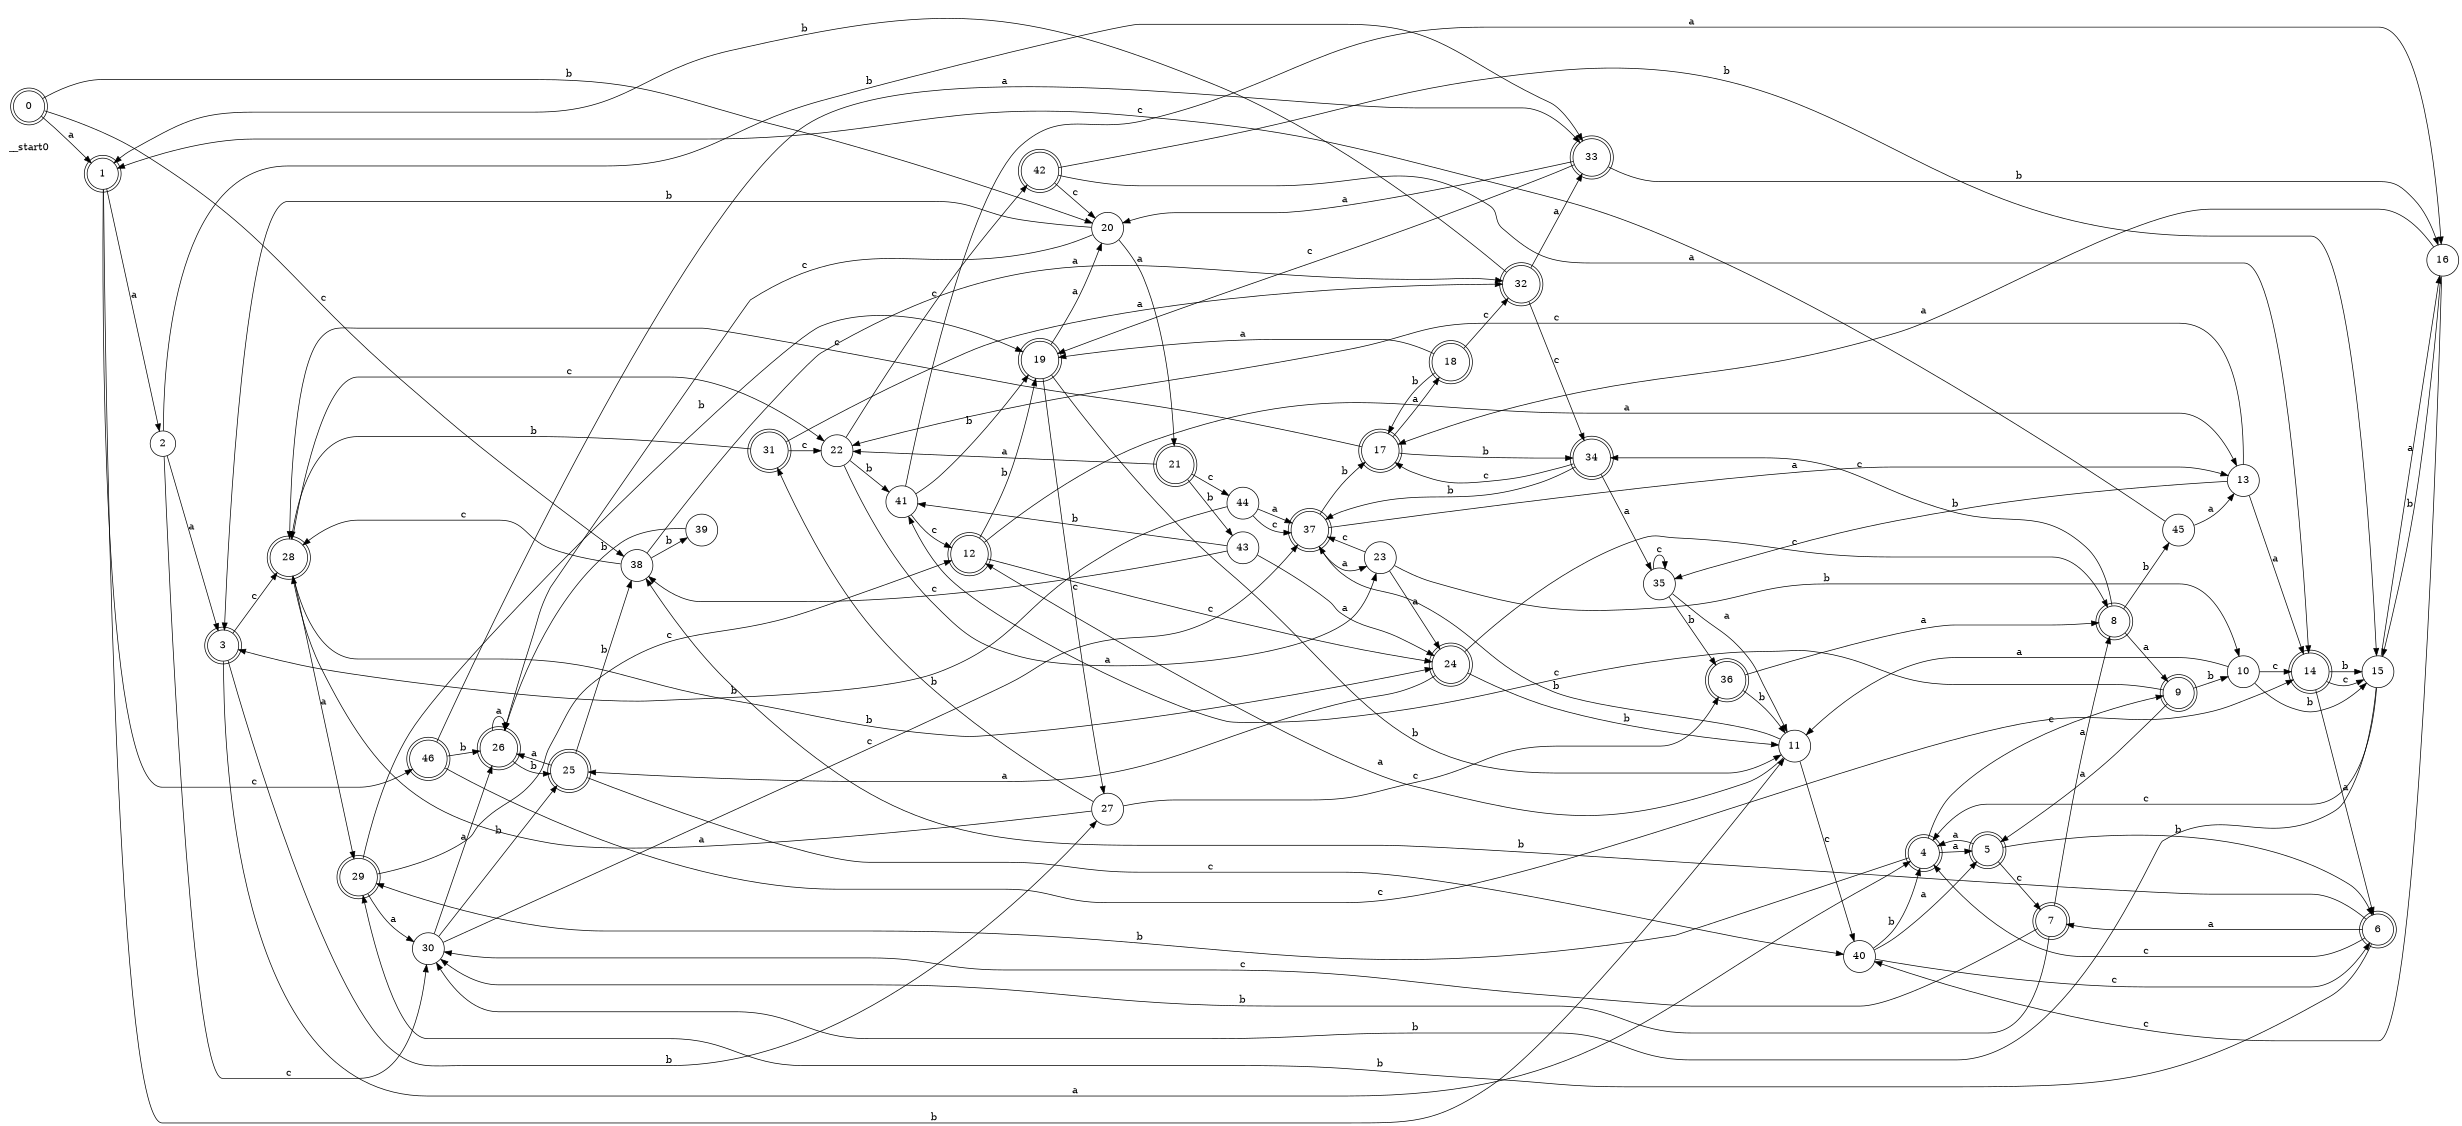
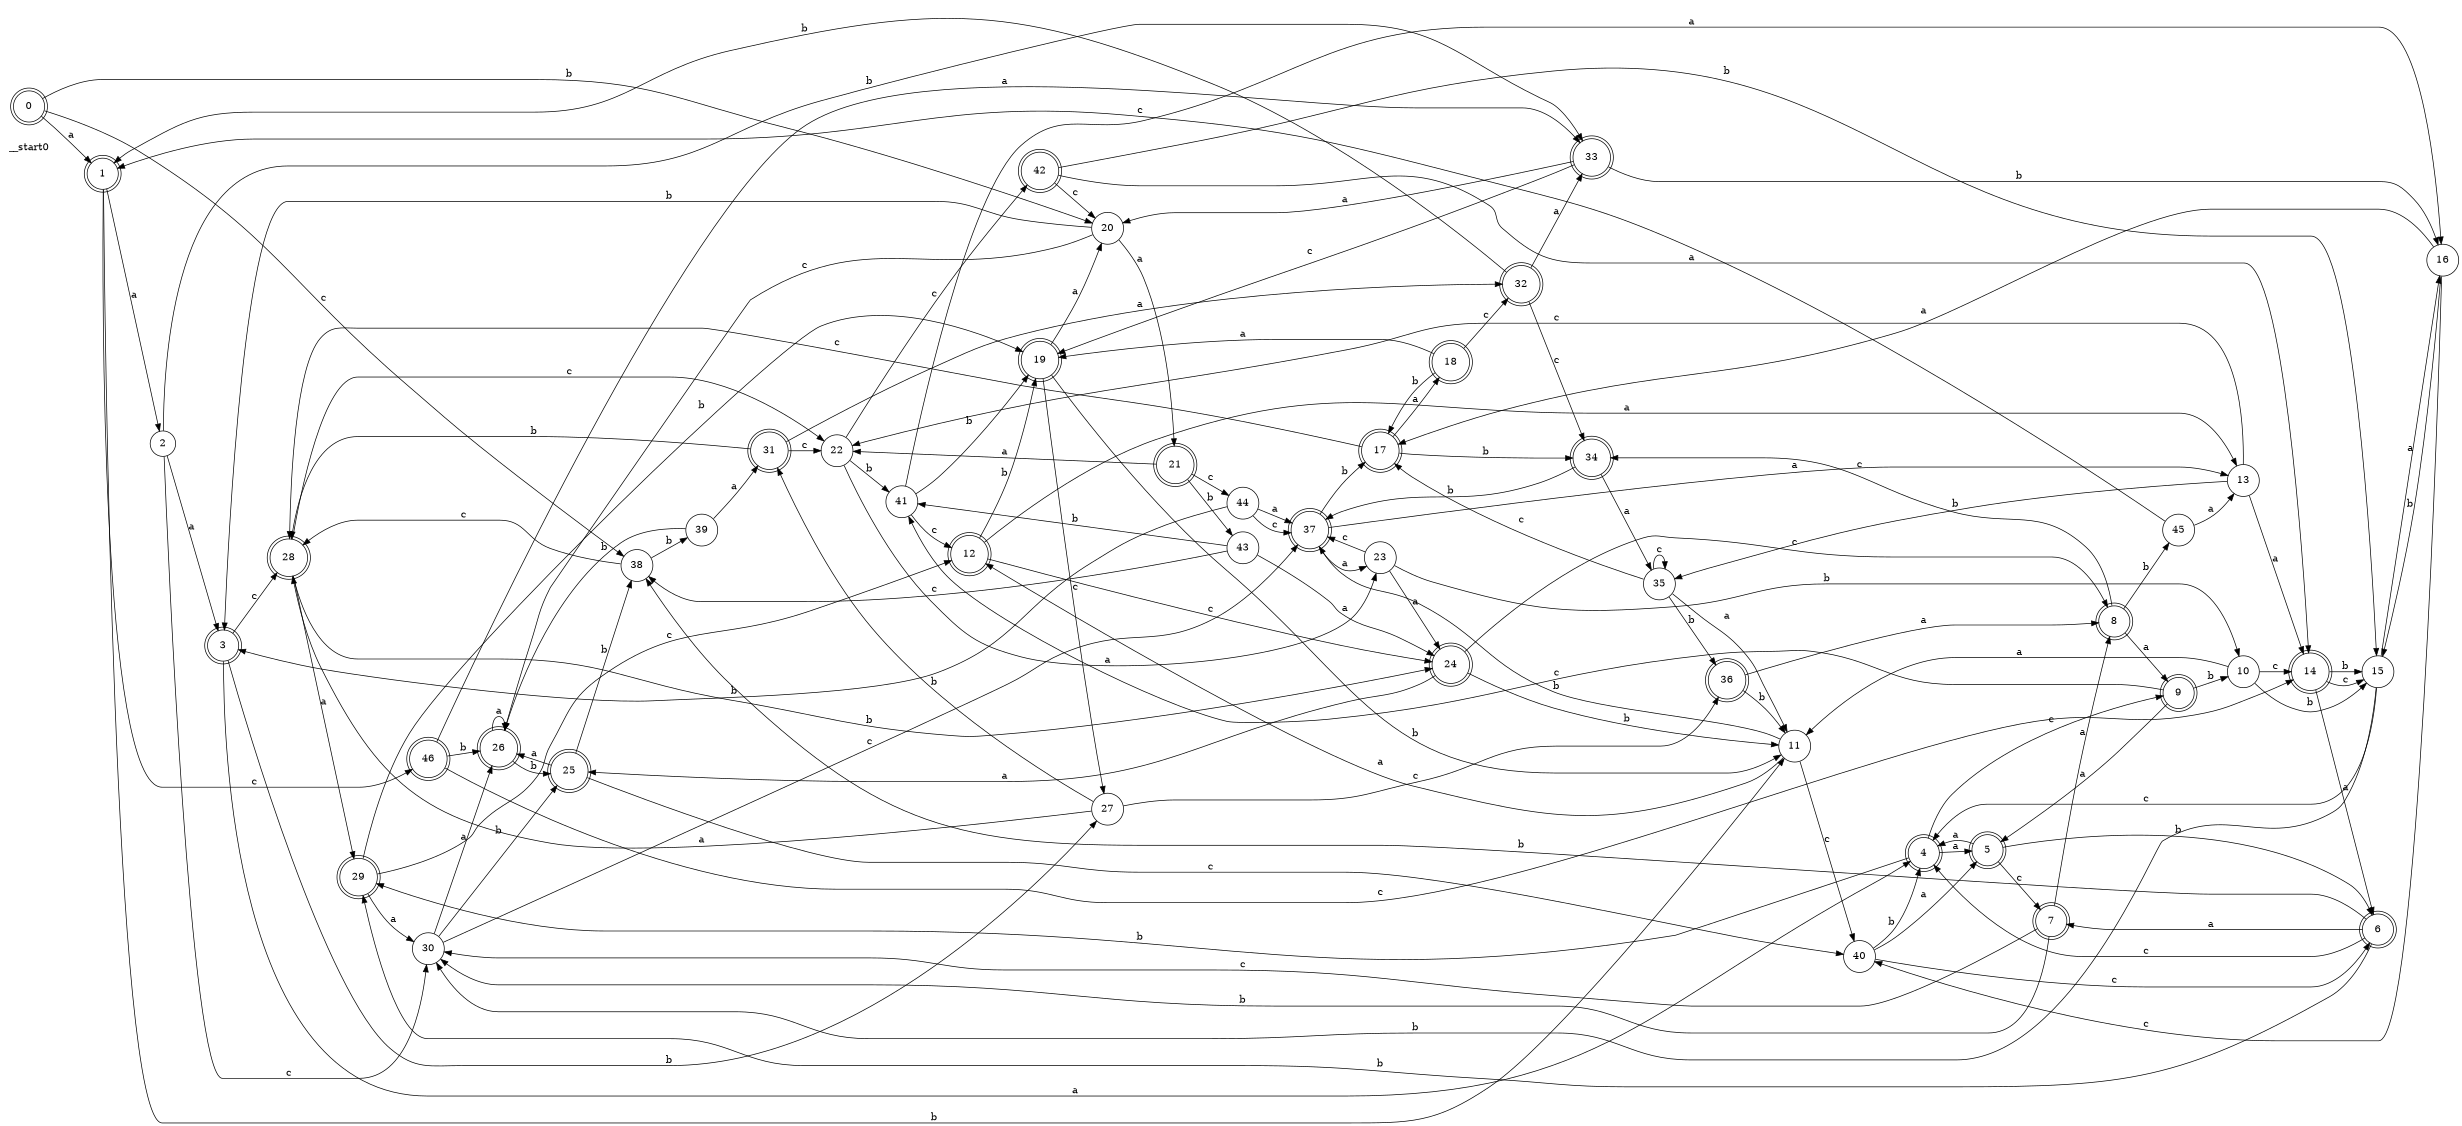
(1018, 275) -> none
(1487, 481) -> (1518, 532)
none -> (734, 496)
